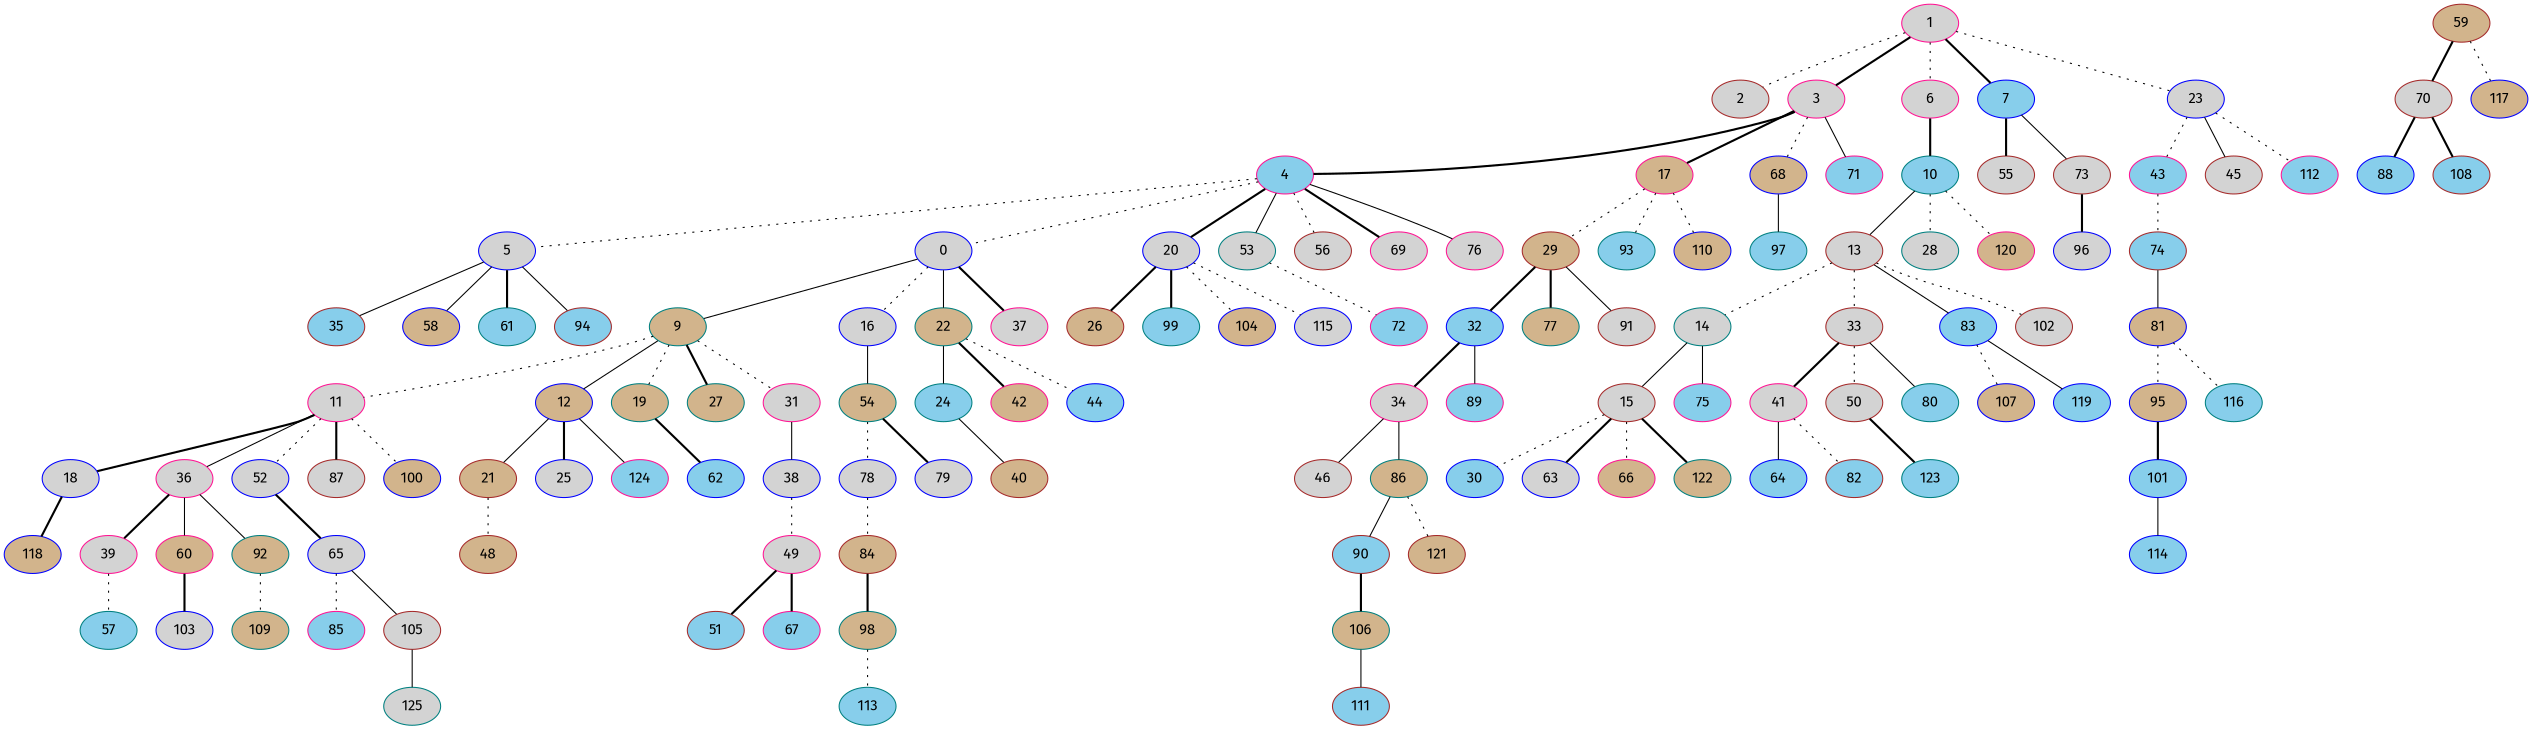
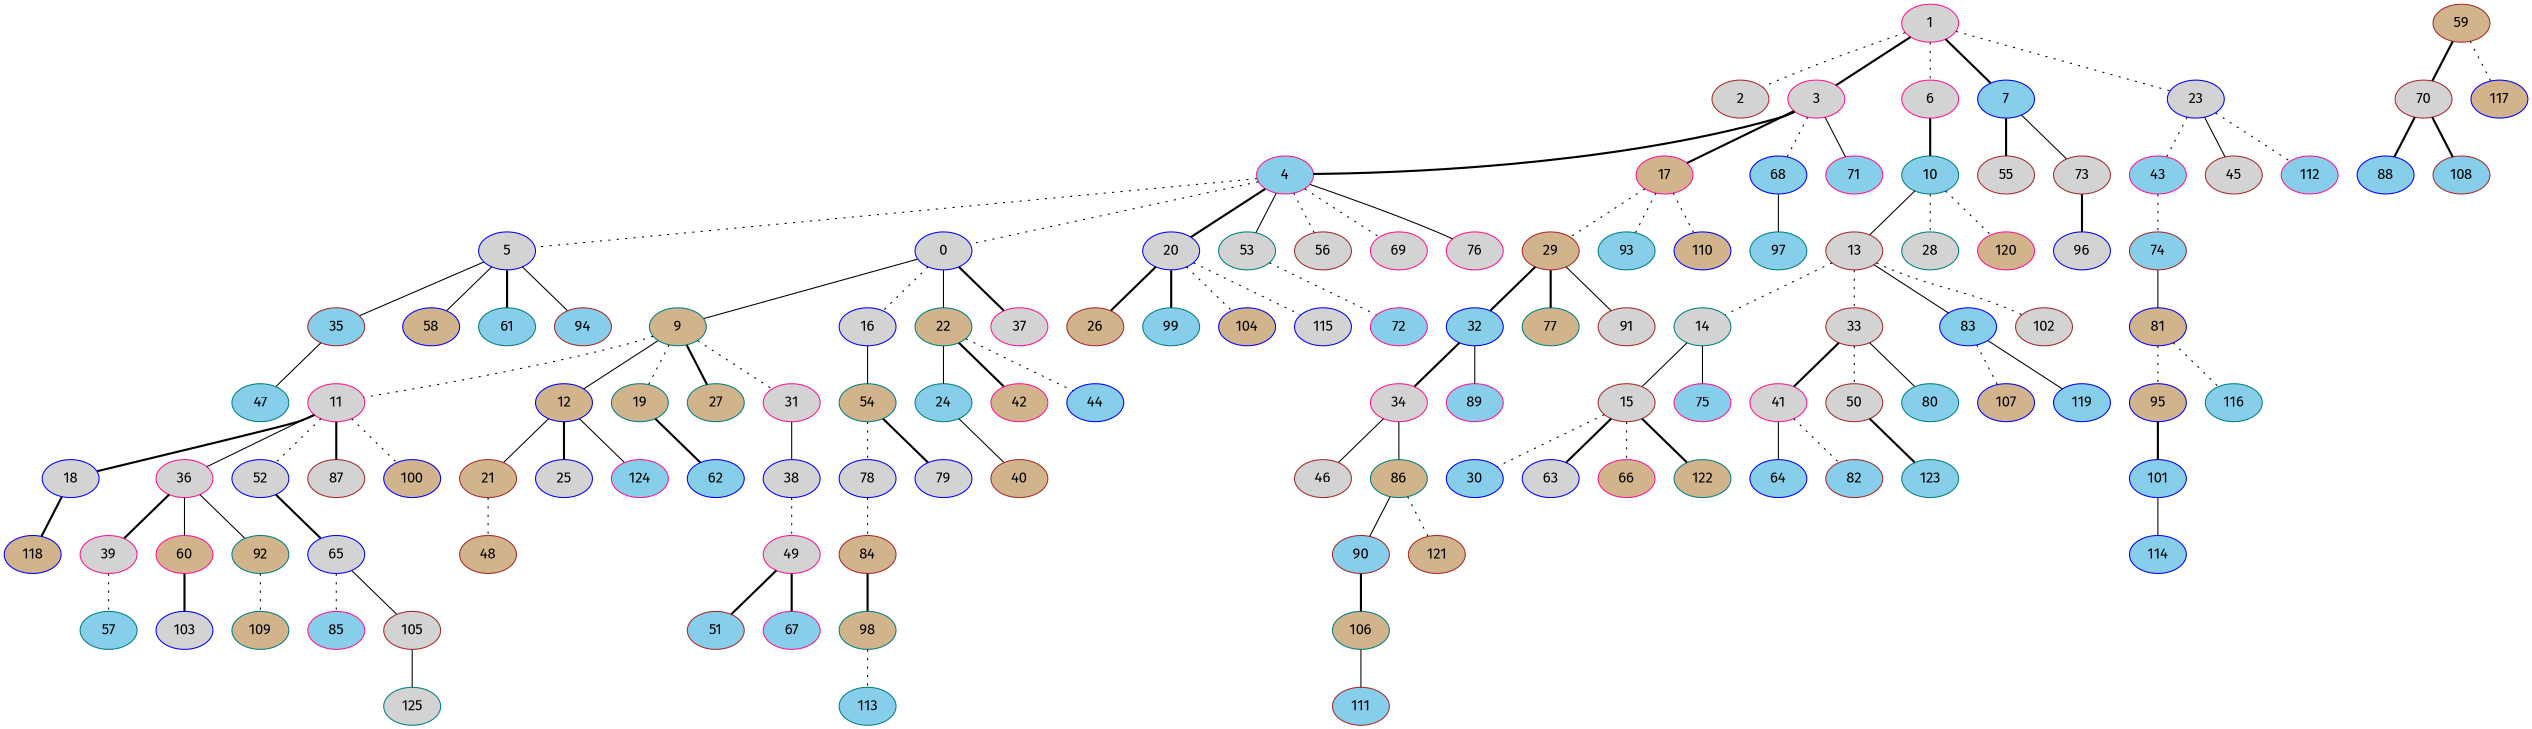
(1778, 175) -> (1778, 175)
(1342, 213) -> (1342, 213)
none -> (260, 403)
